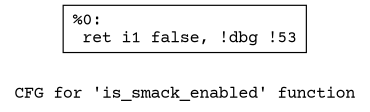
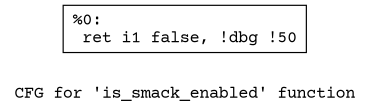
(185, 37) -> (185, 37)
